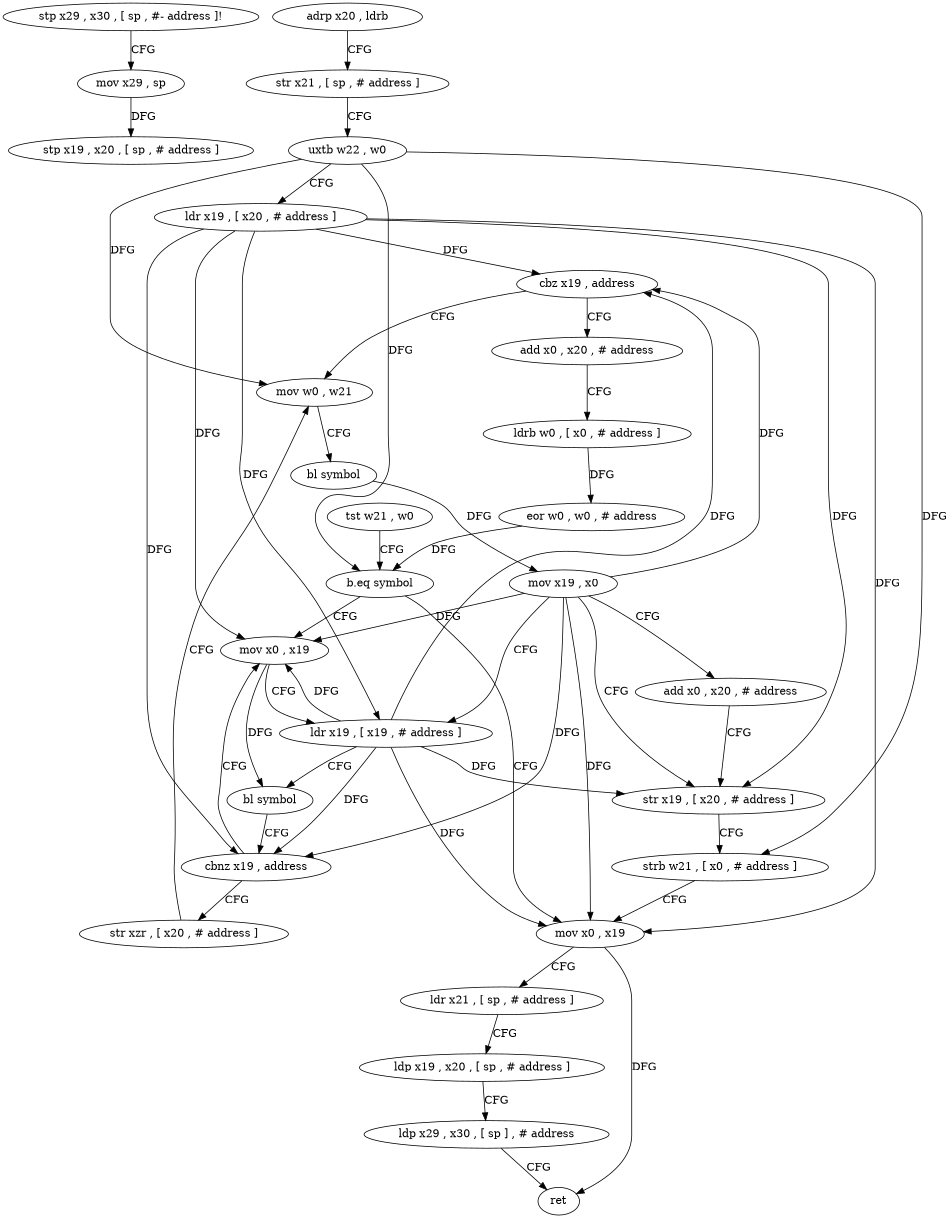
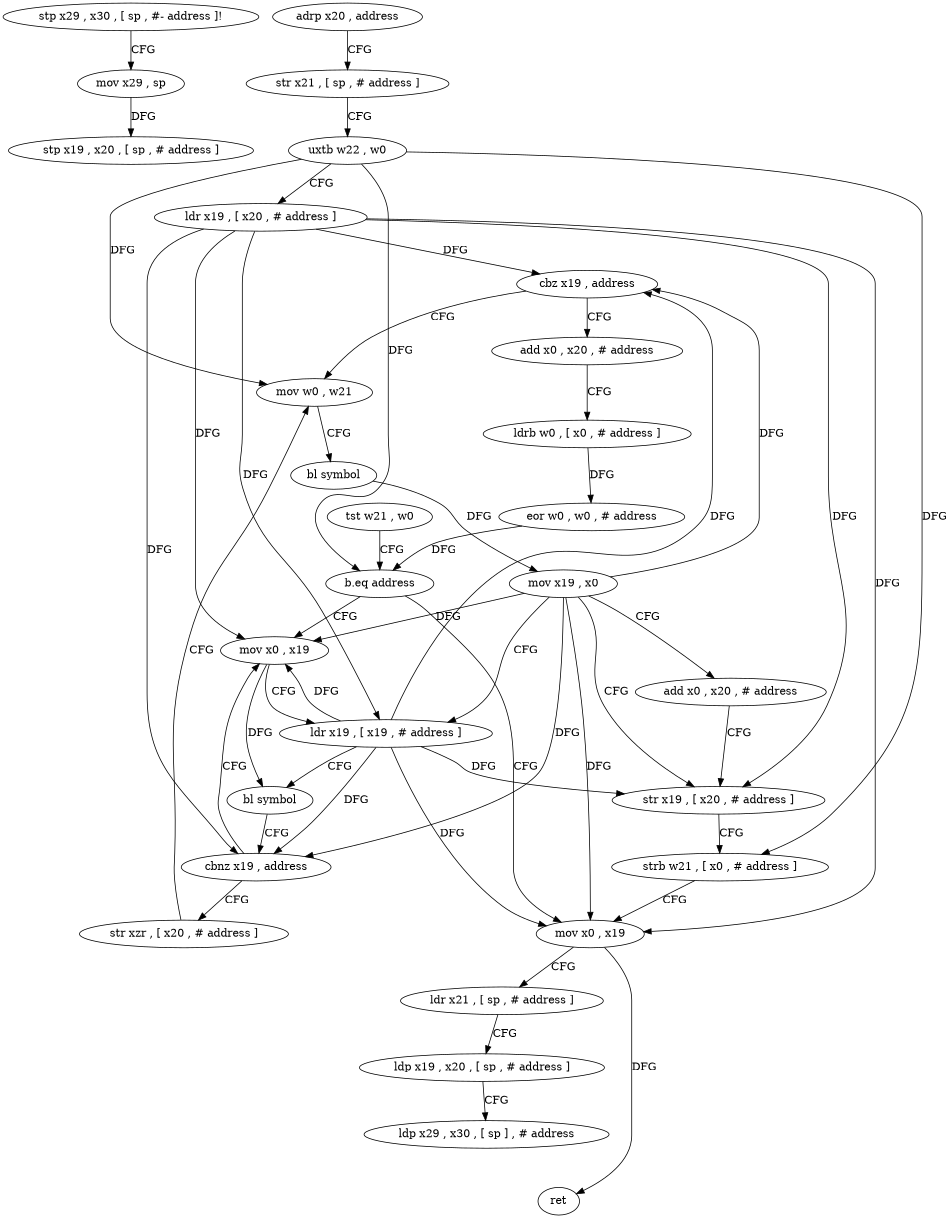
(348, 17) -> (348, 17)
(380, 584) -> (380, 584)
(521, 1166) -> none
